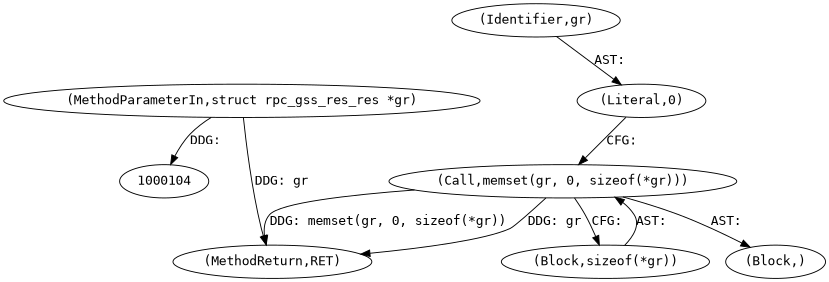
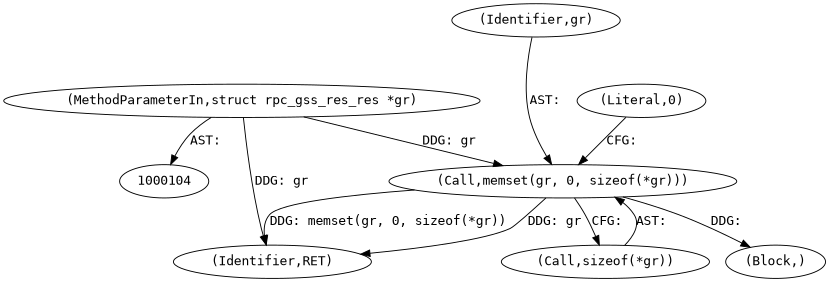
(585, 58) -> (527, 99)
none -> (399, 140)
(210, 141) -> (210, 141)
(730, 222) -> (730, 222)
(272, 262) -> (272, 262)
(605, 262) -> (605, 262)
